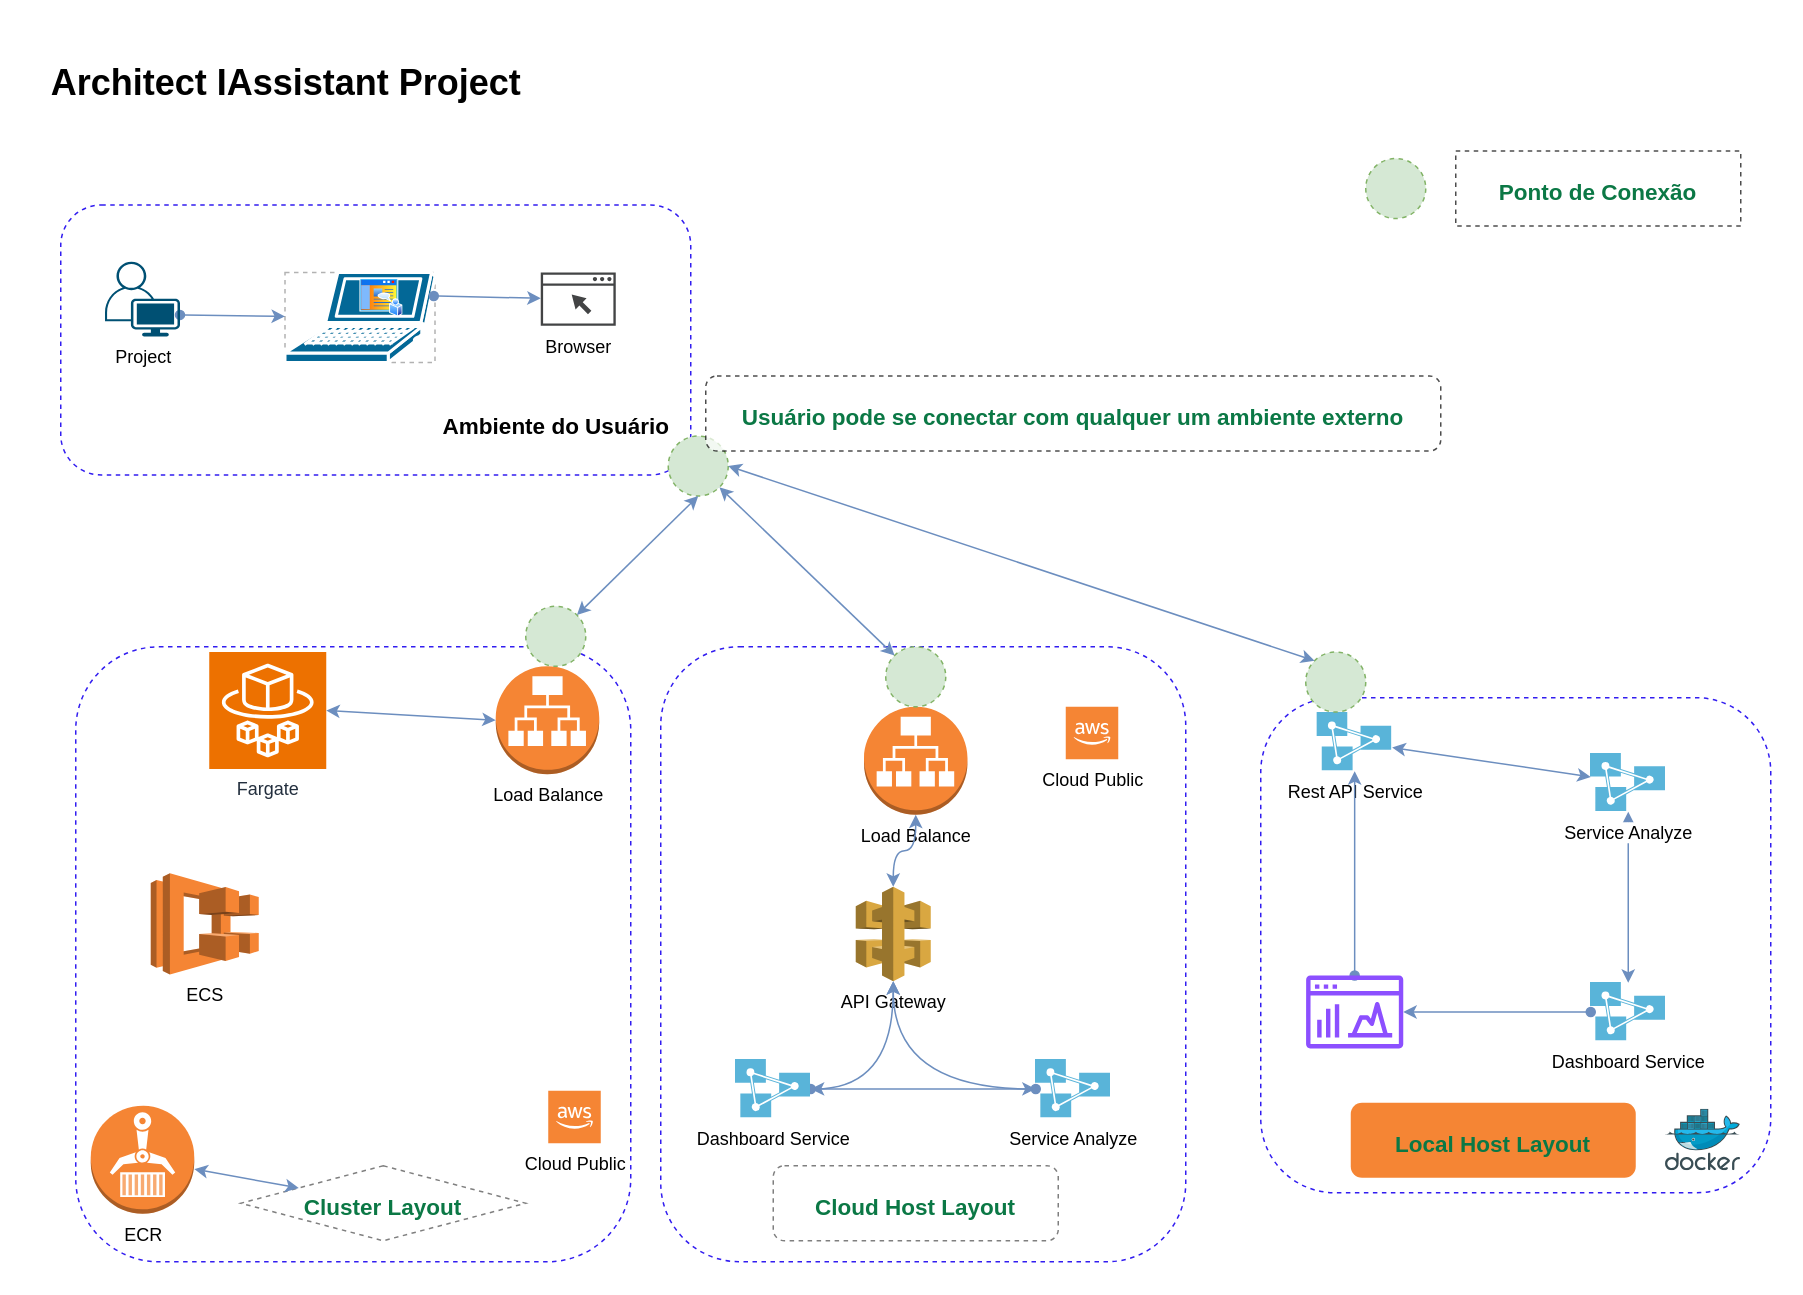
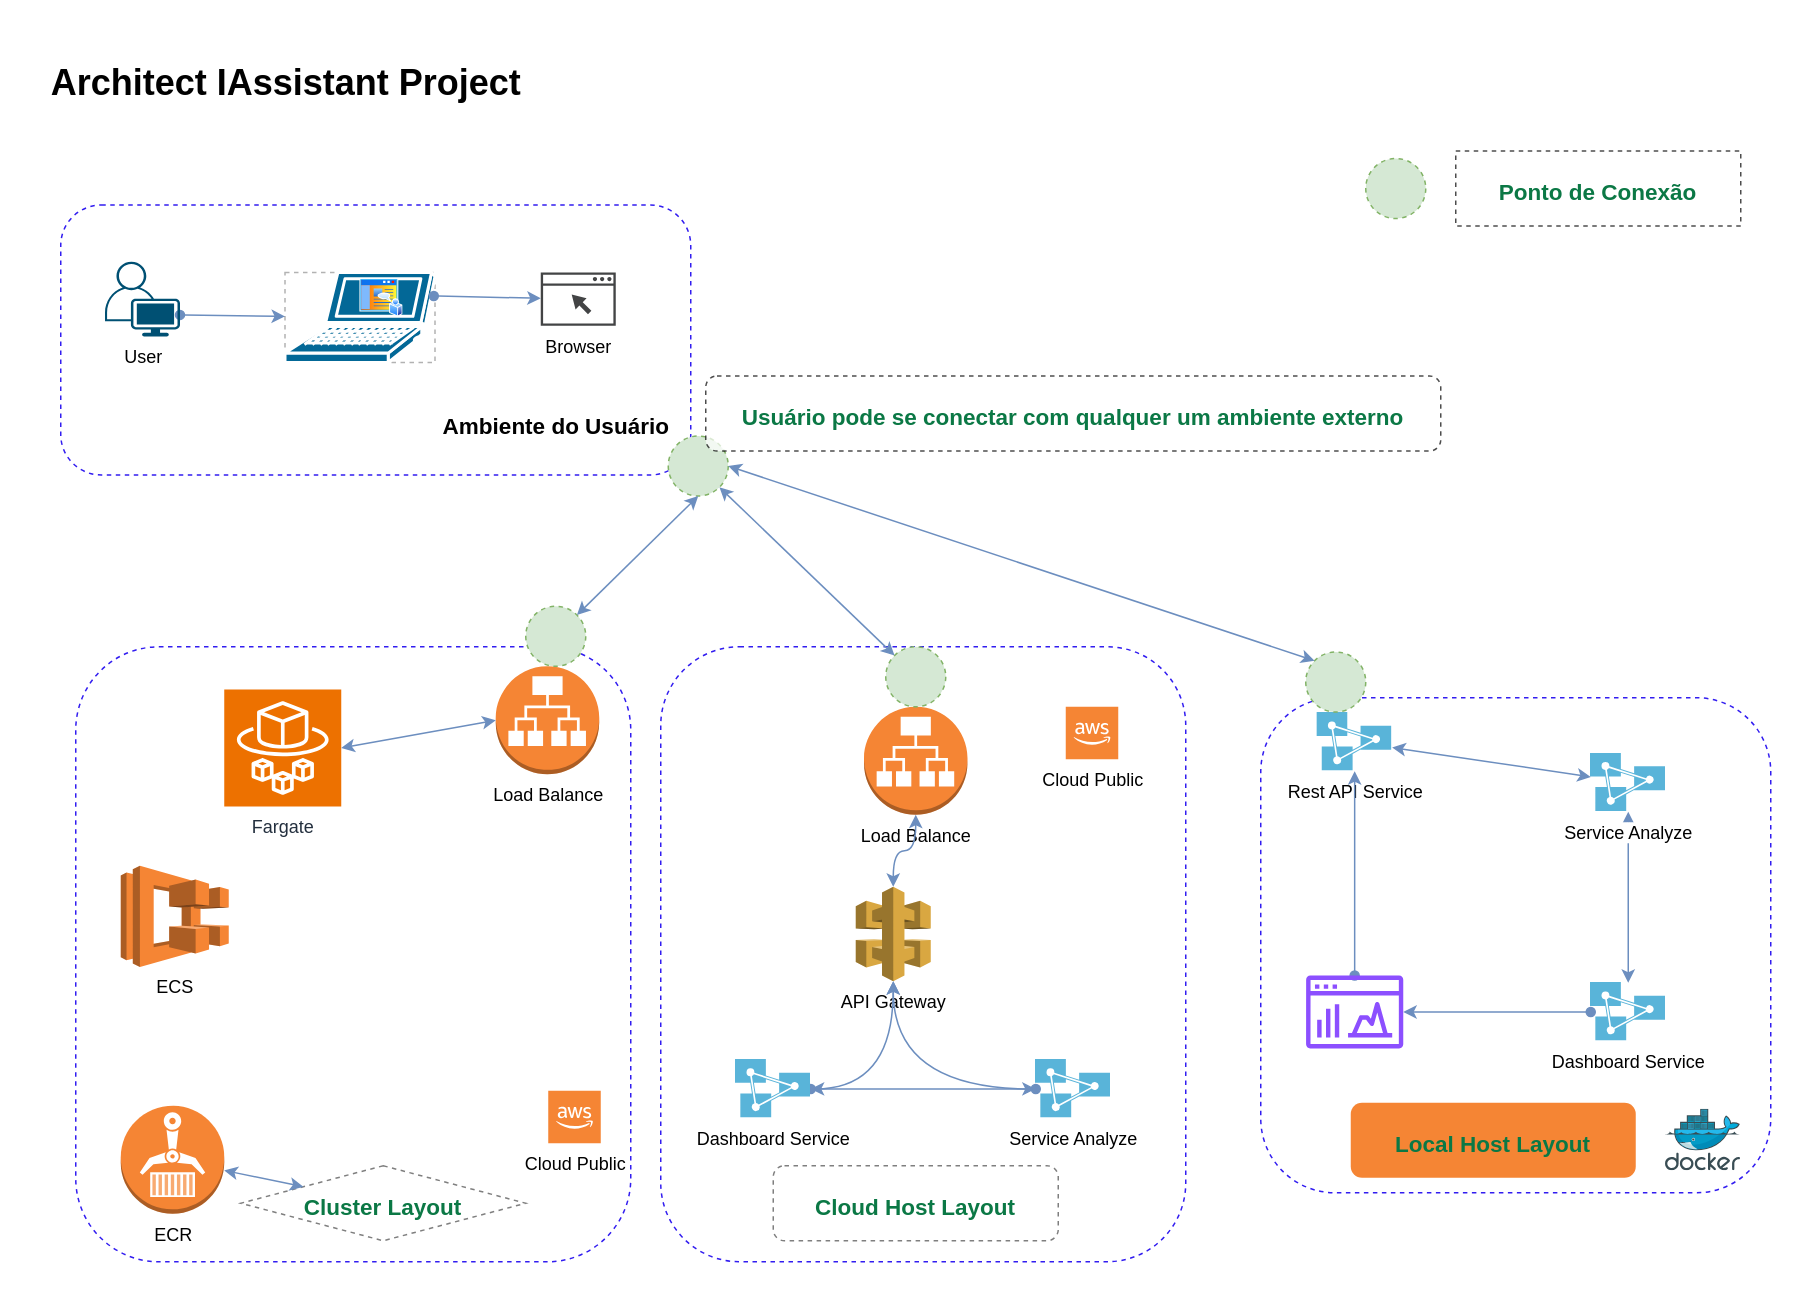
(144, 358) -> (144, 358)
(268, 710) -> (283, 748)
(205, 924) -> (175, 916)
(143, 1160) -> (173, 1160)
